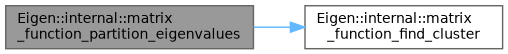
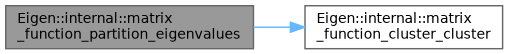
(404, 27) -> (404, 27)
